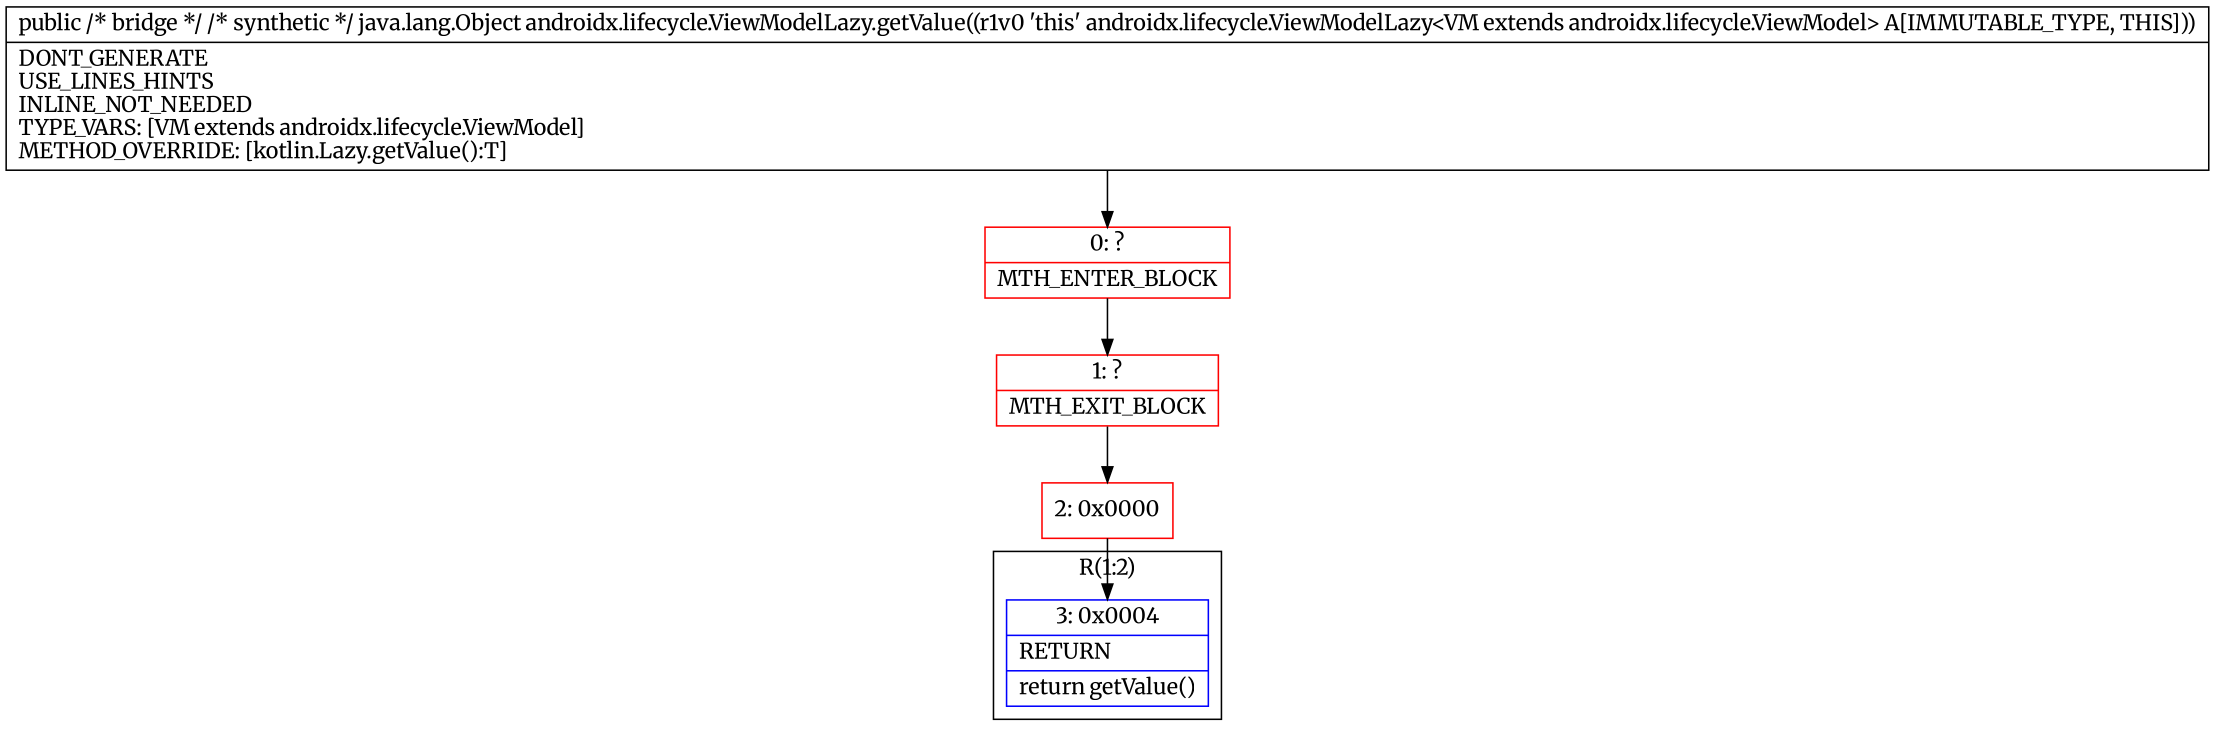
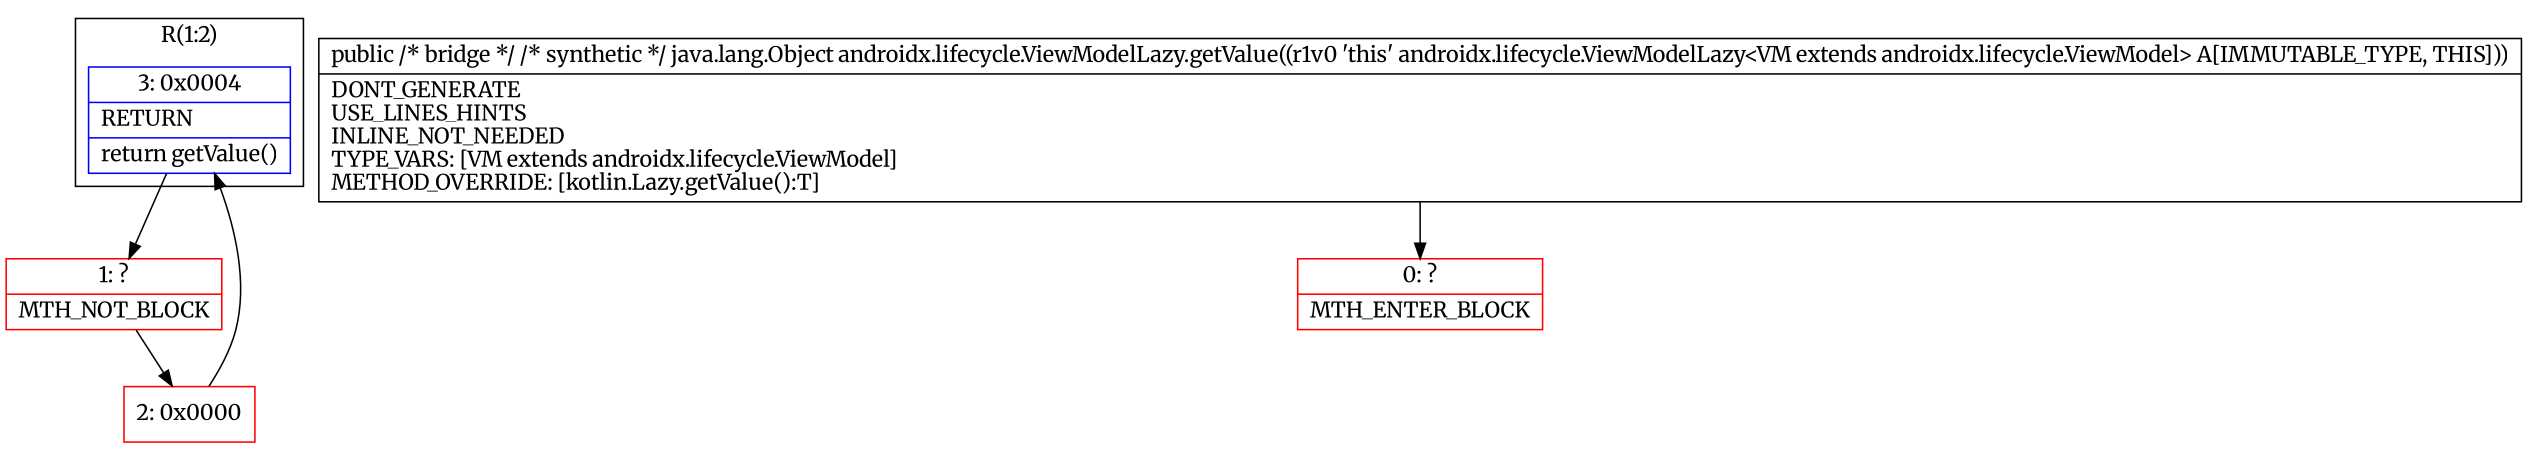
(1107, 319) -> (151, 209)
(1107, 407) -> (114, 311)
